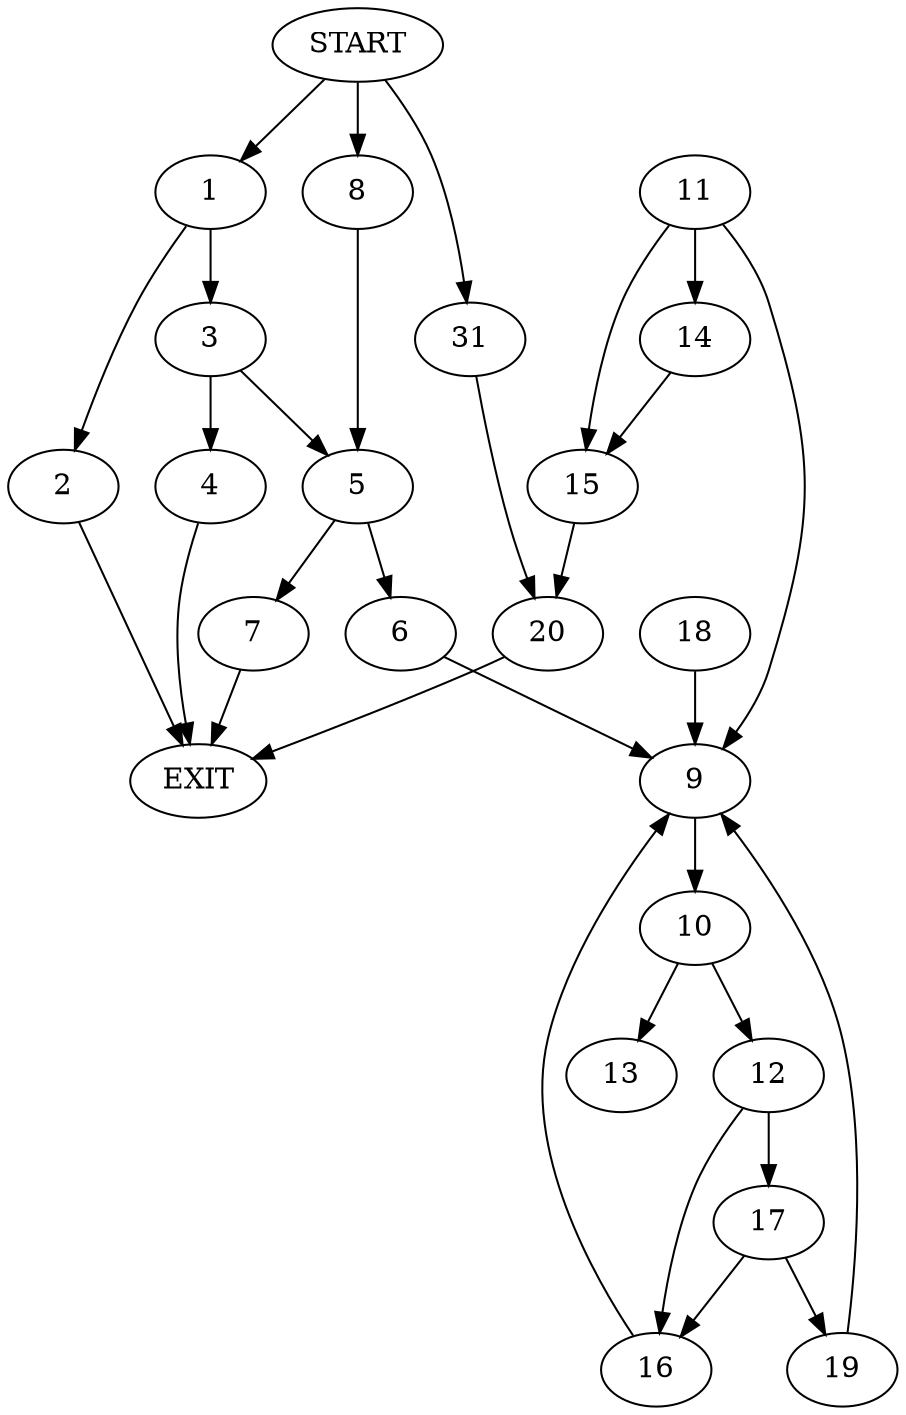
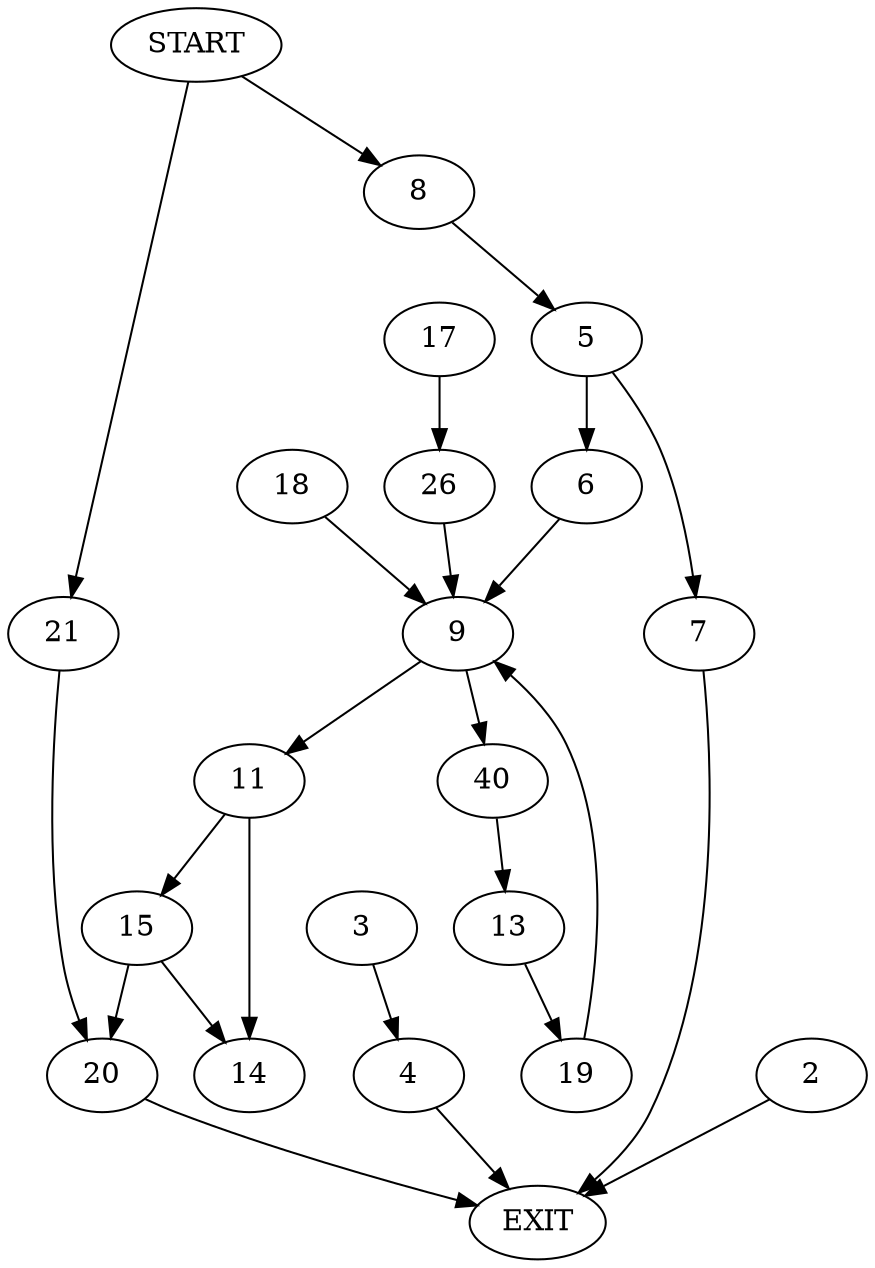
(211, 192) -> none
(470, 339) -> (63, 634)
(645, 405) -> (187, 994)
(277, 406) -> none
(804, 476) -> (362, 702)
(695, 928) -> (493, 781)
(769, 1075) -> none
(801, 1287) -> (538, 993)
(656, 1370) -> (440, 487)
